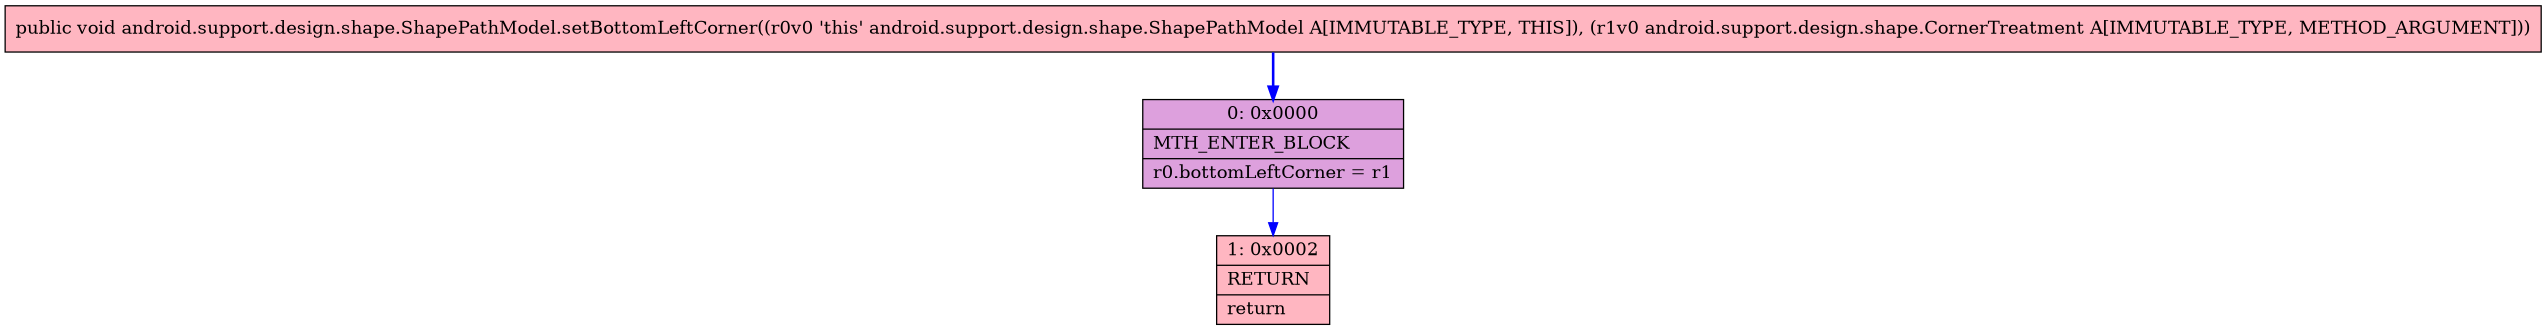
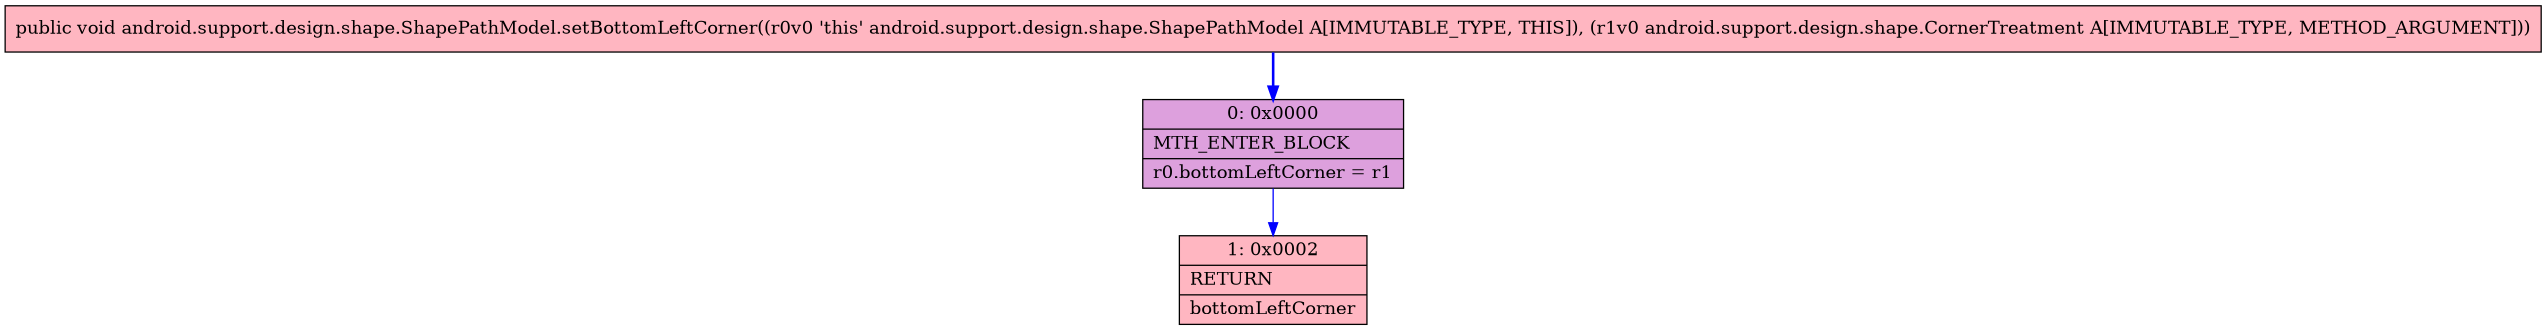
(1256, 309) -> (1273, 309)
